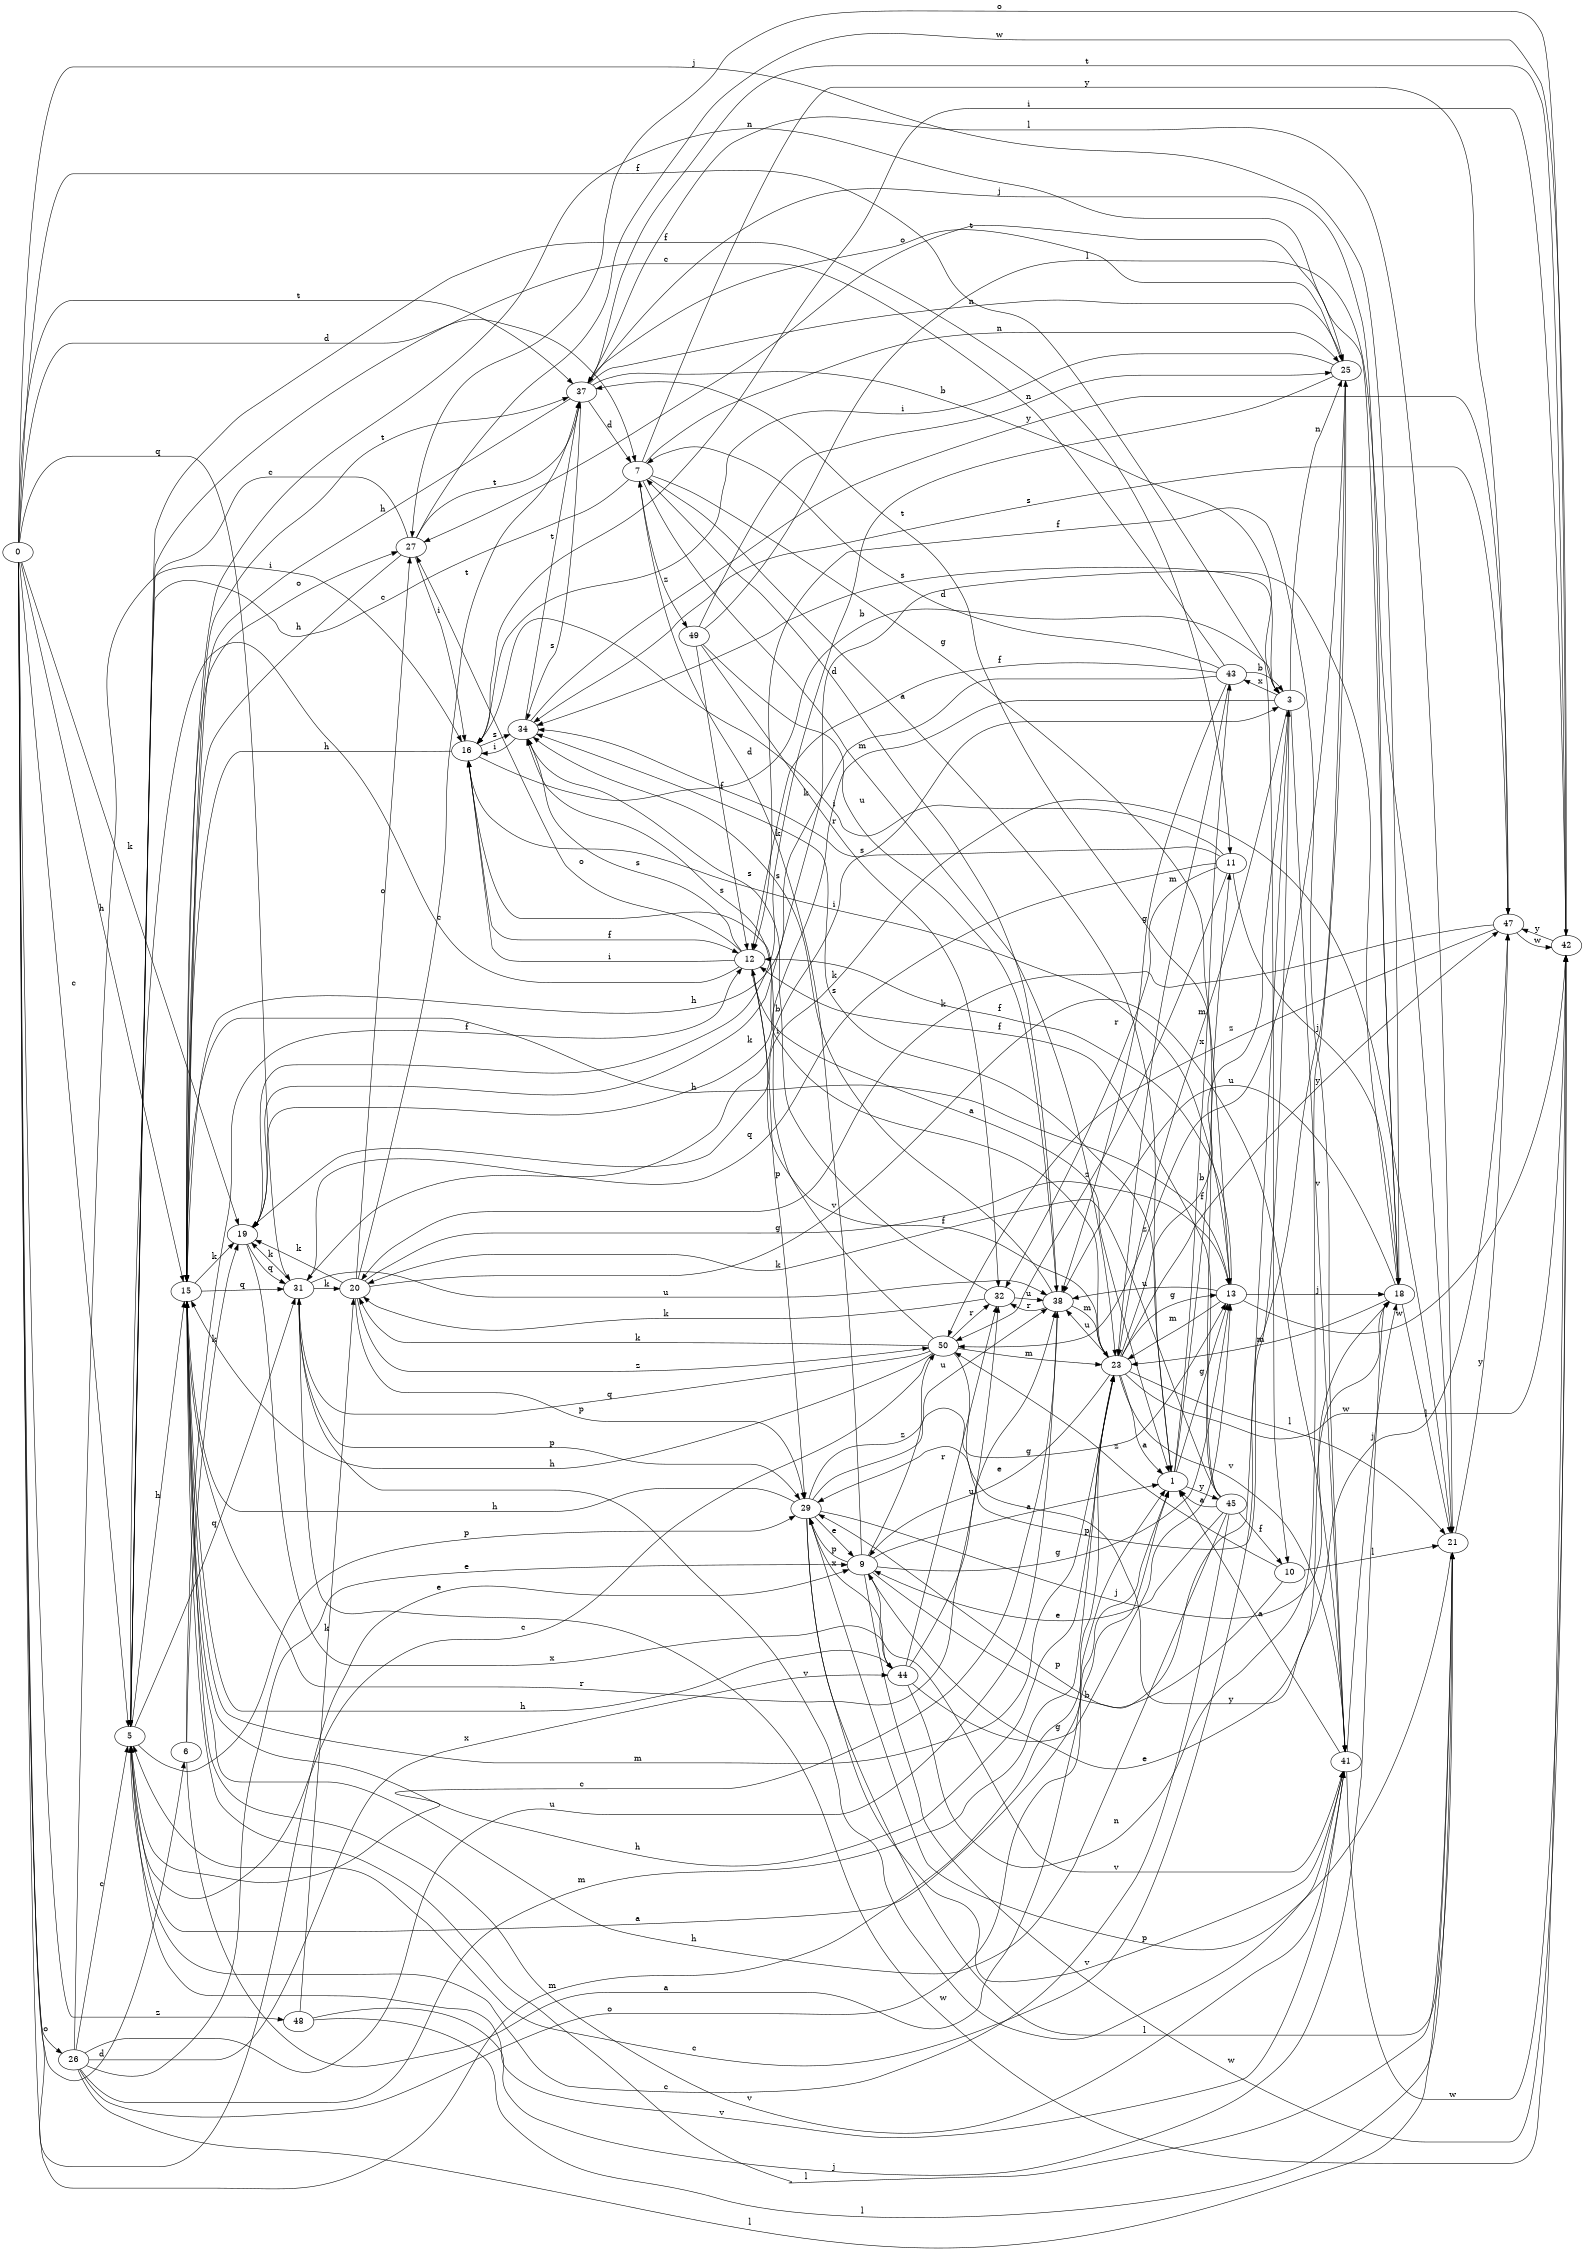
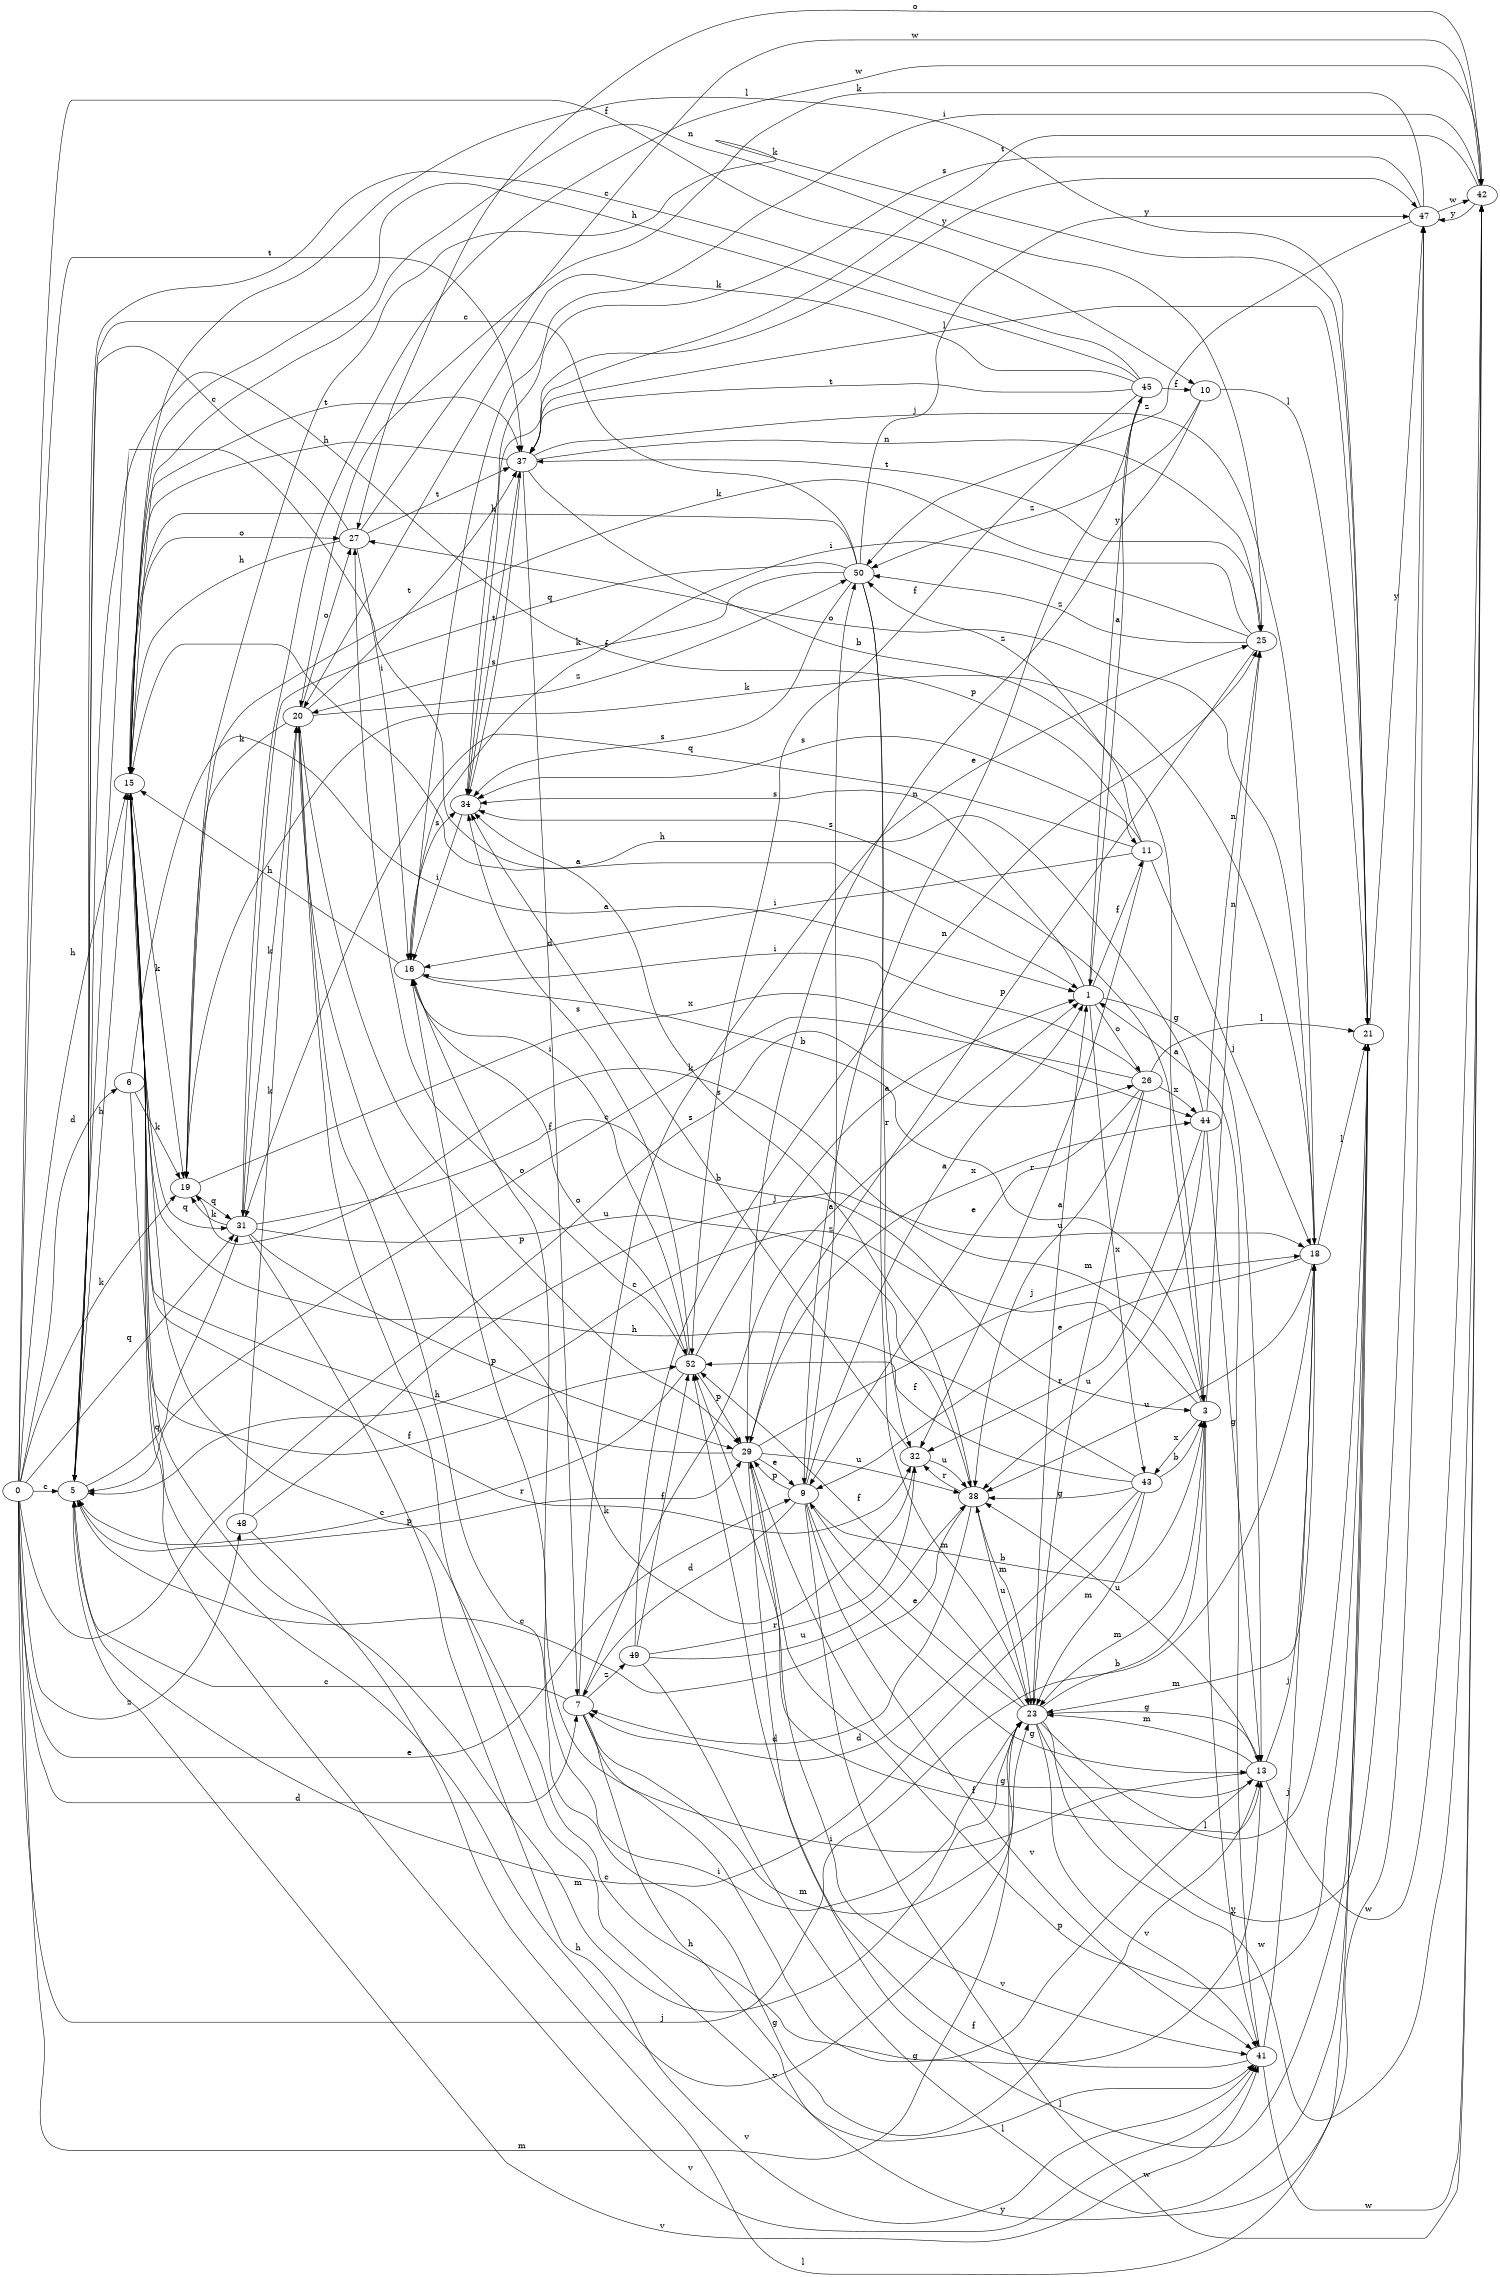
(750, 960) -> (691, 1365)
(779, 2014) -> (1116, 1036)
